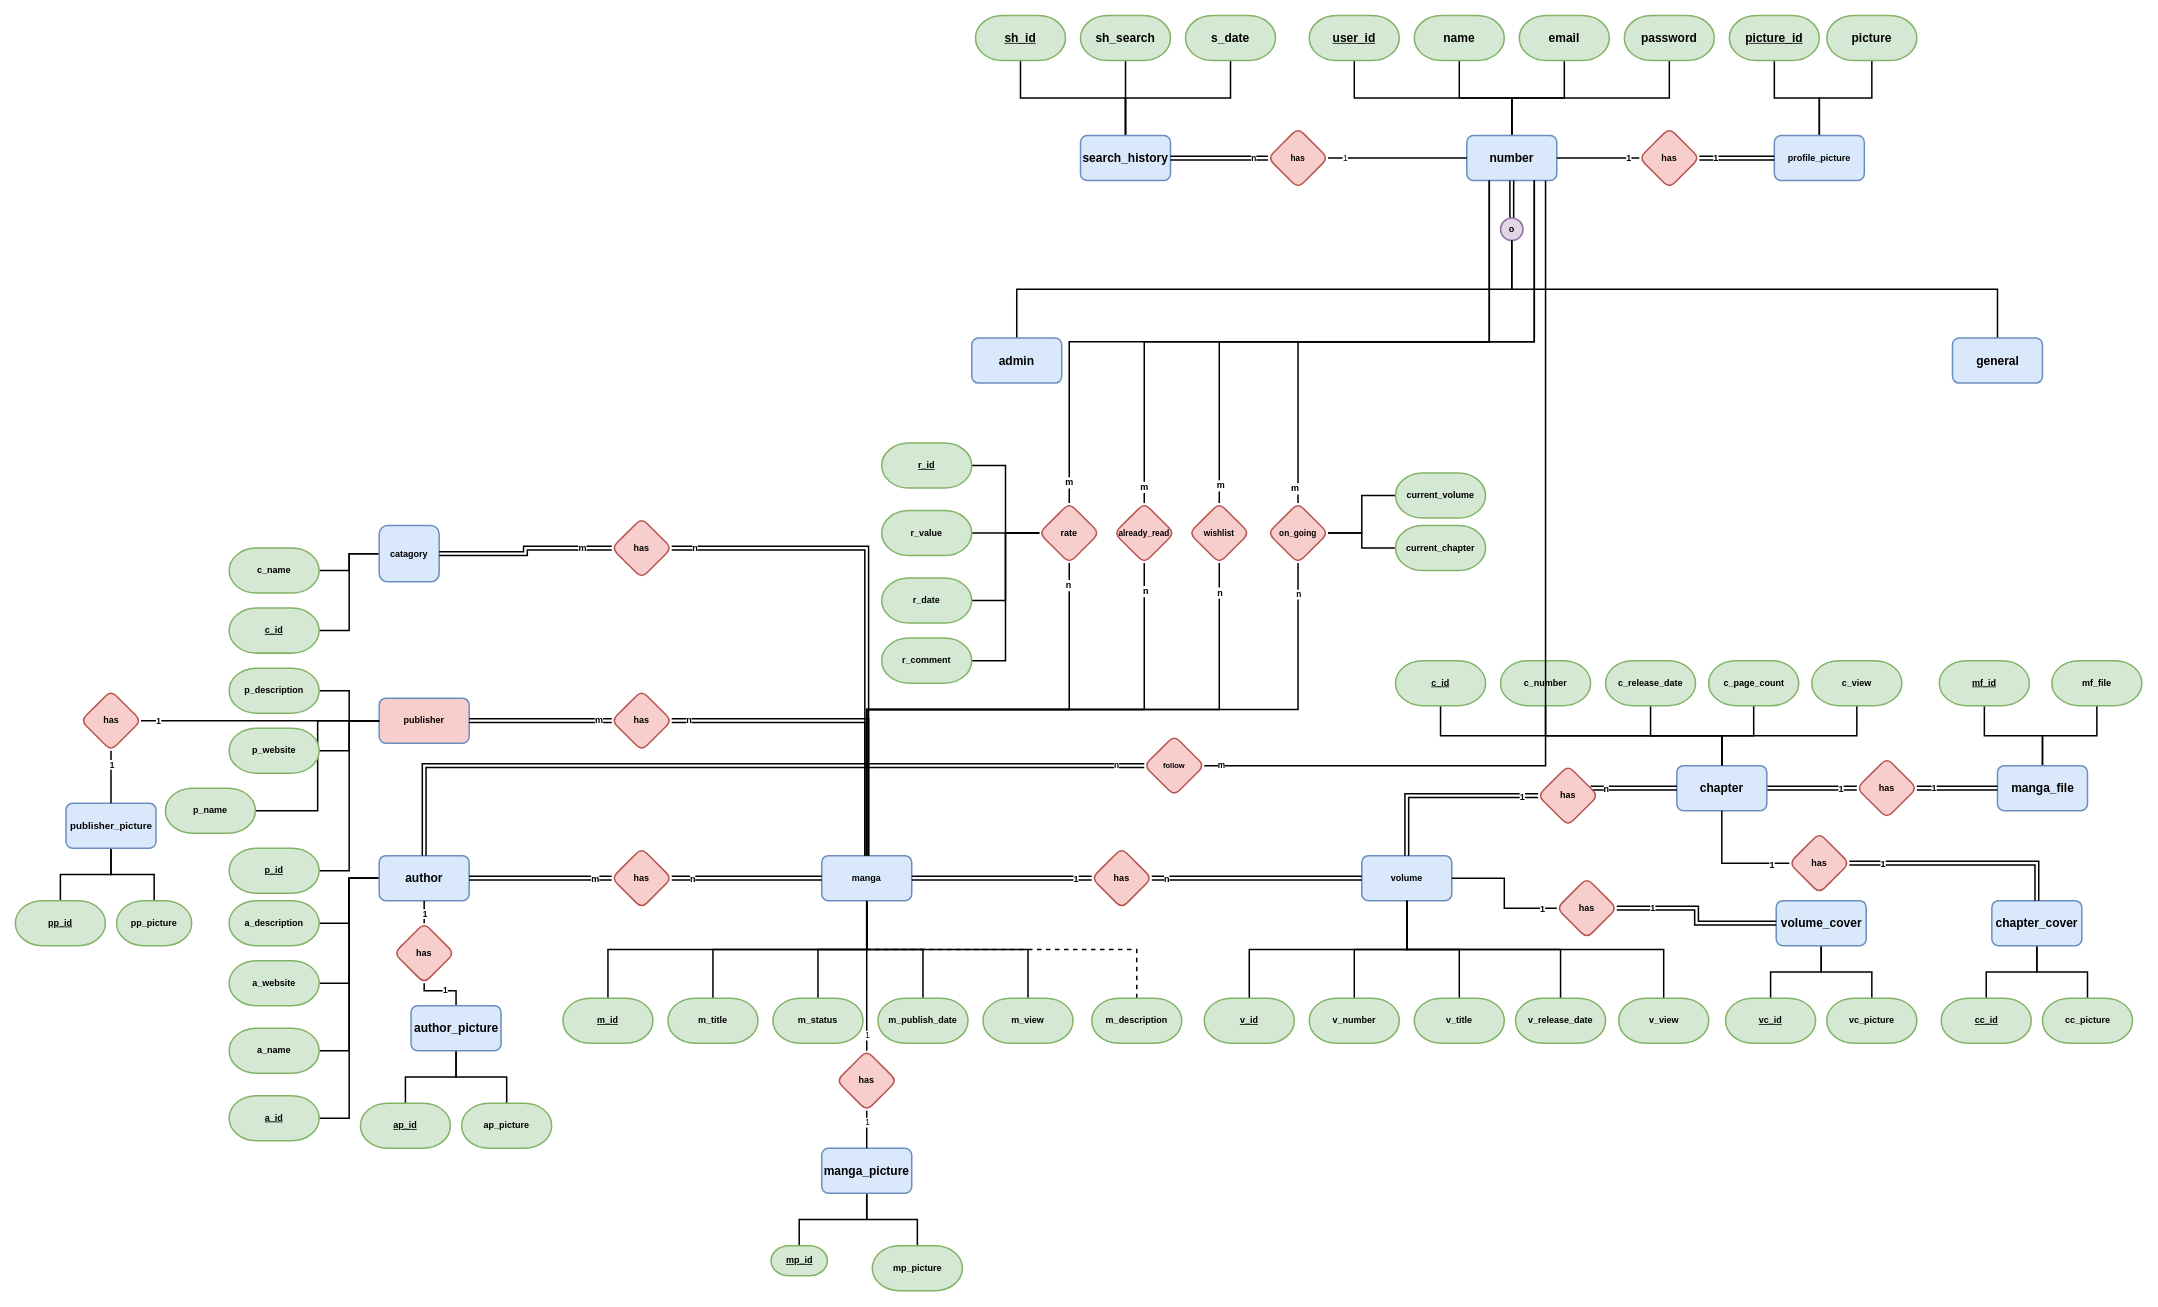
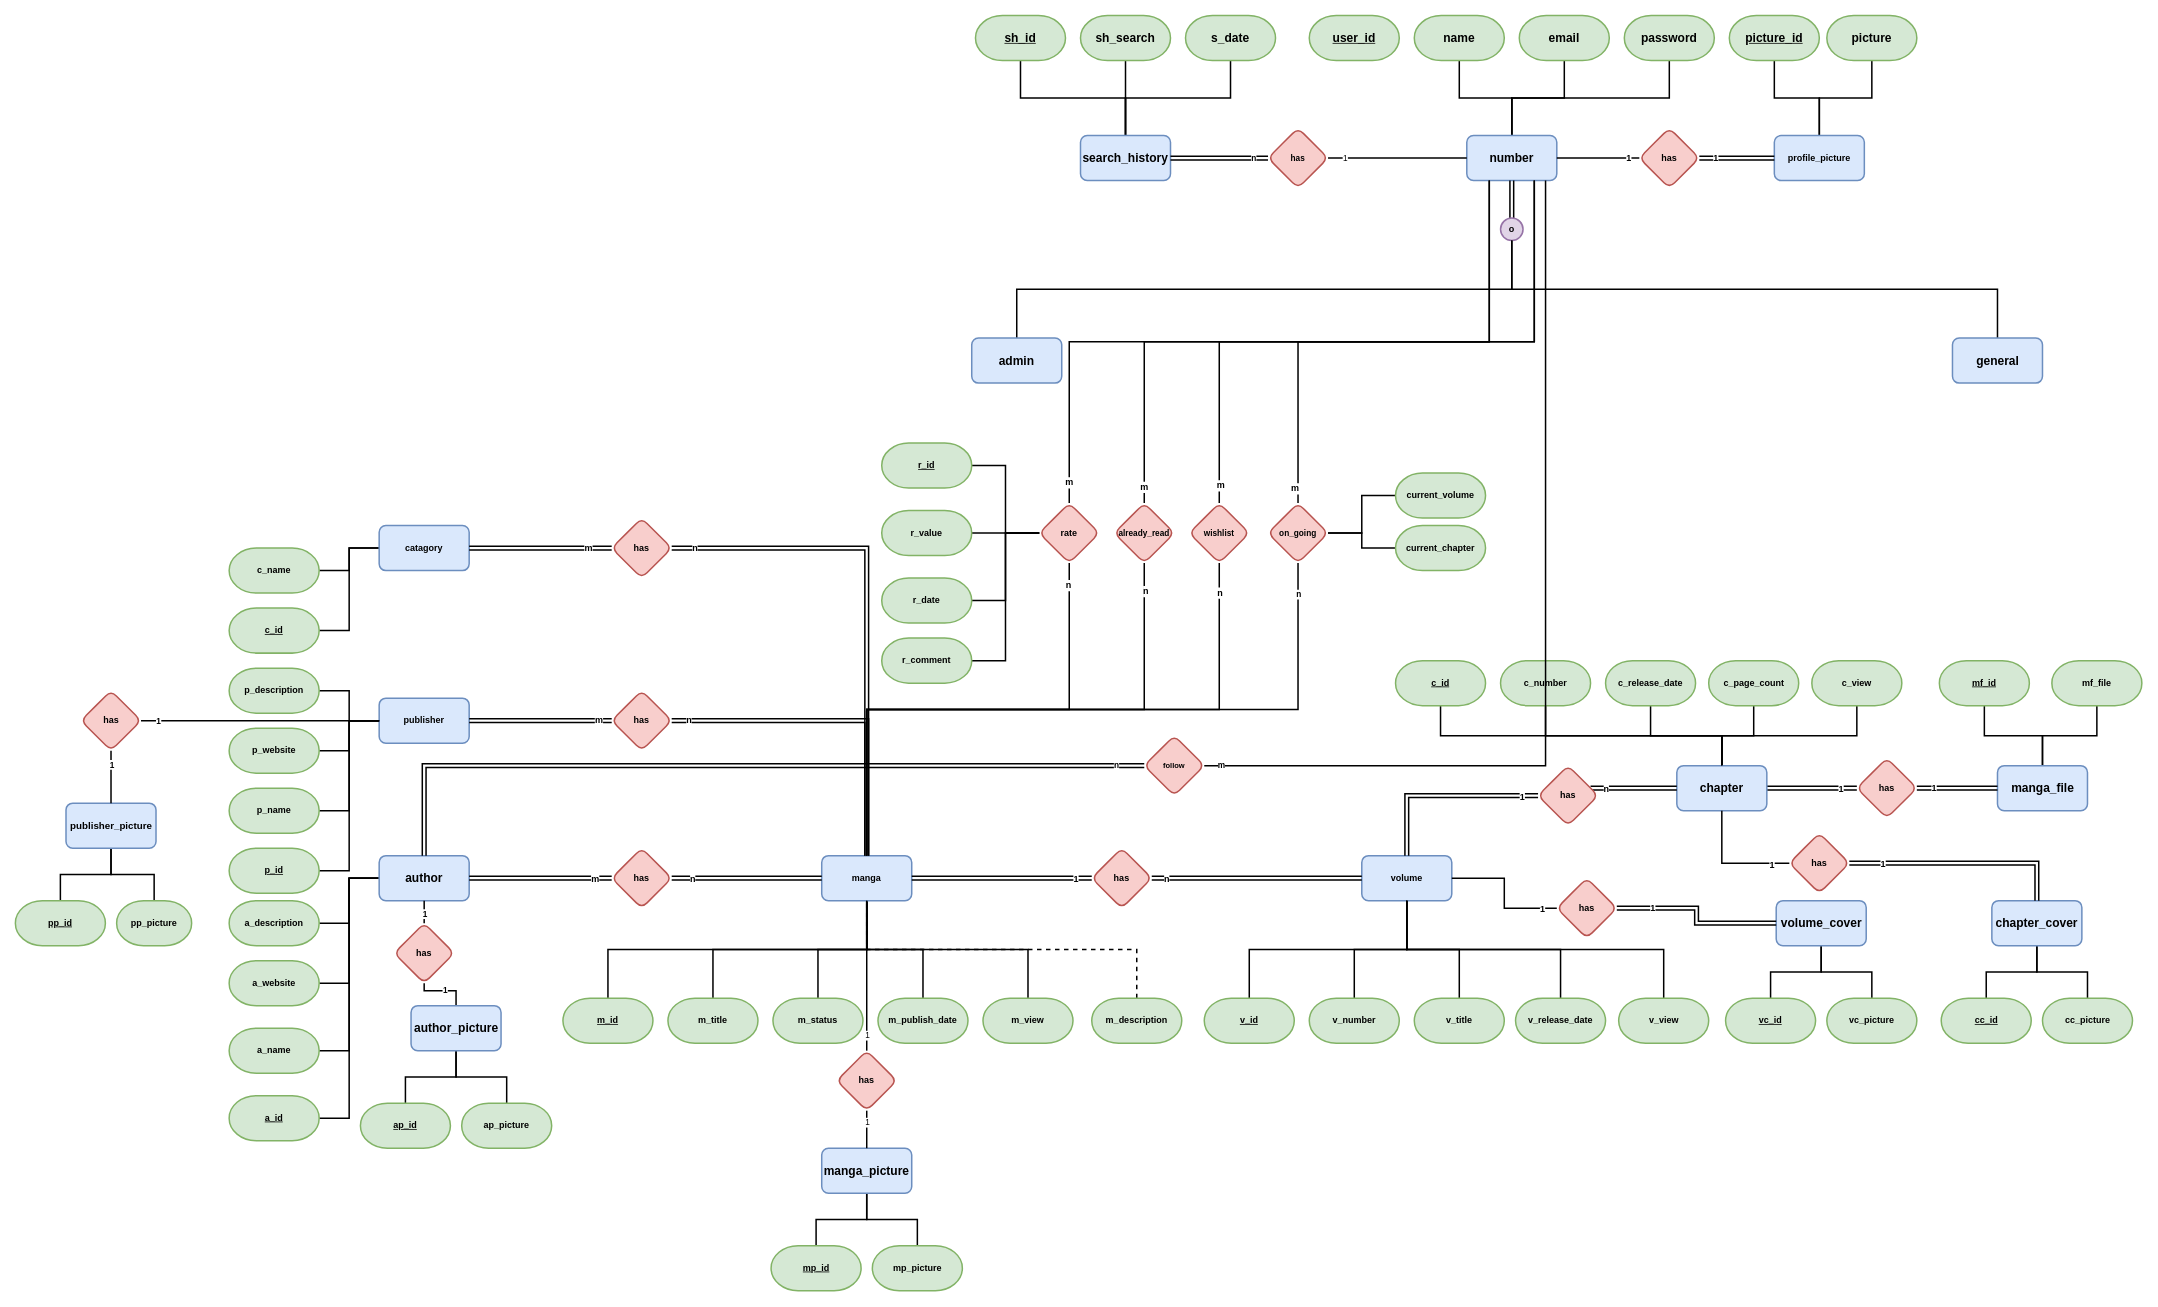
(1388, 98) -> none
(409, 554) -> (424, 548)
(424, 720) -> (424, 720)
(210, 810) -> (274, 810)
(799, 1260) -> (816, 1268)
